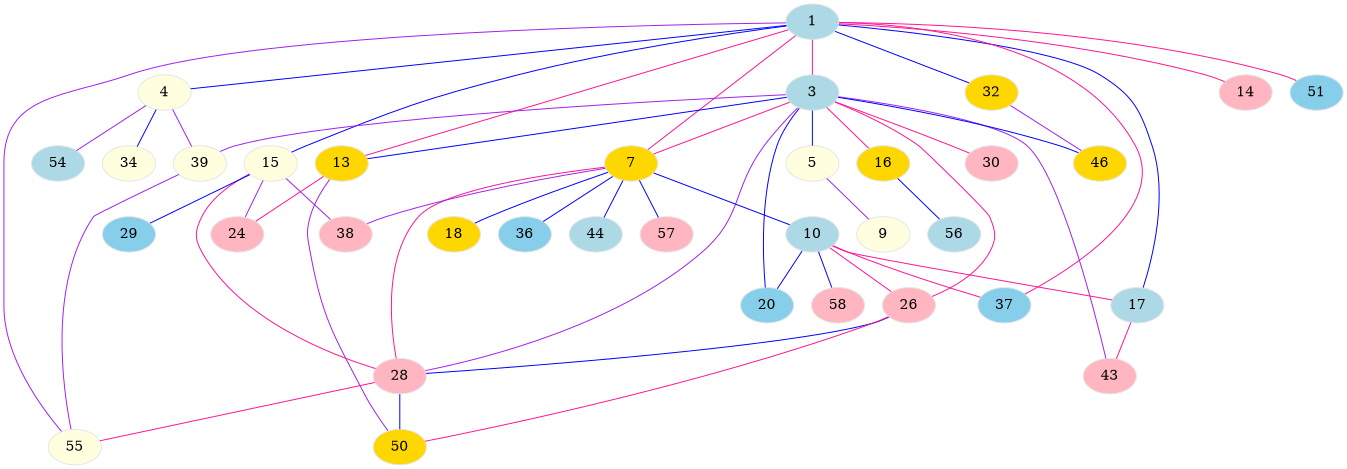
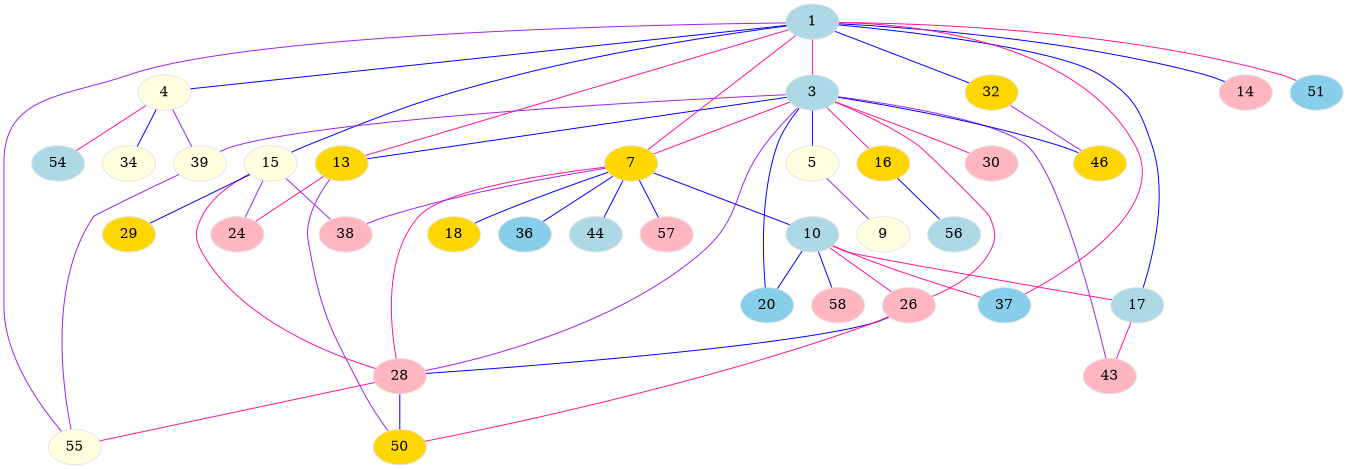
(1034, 42) -> (1034, 42)
(111, 128) -> (111, 128)
(129, 234) -> (129, 234)
